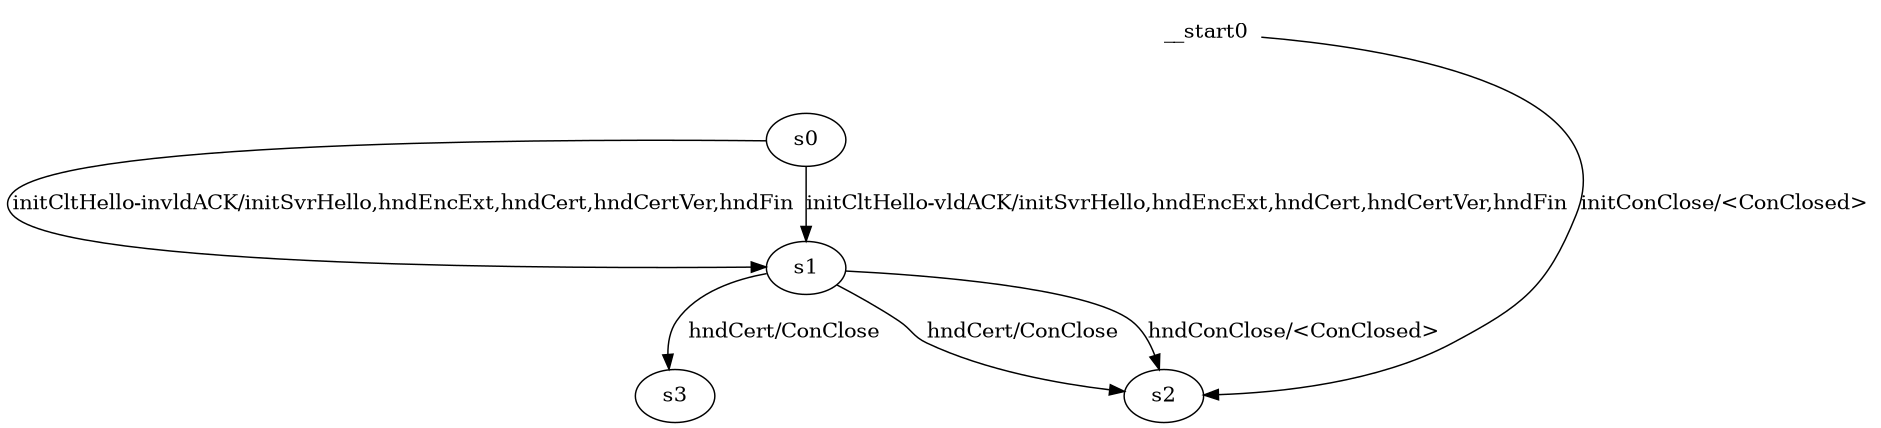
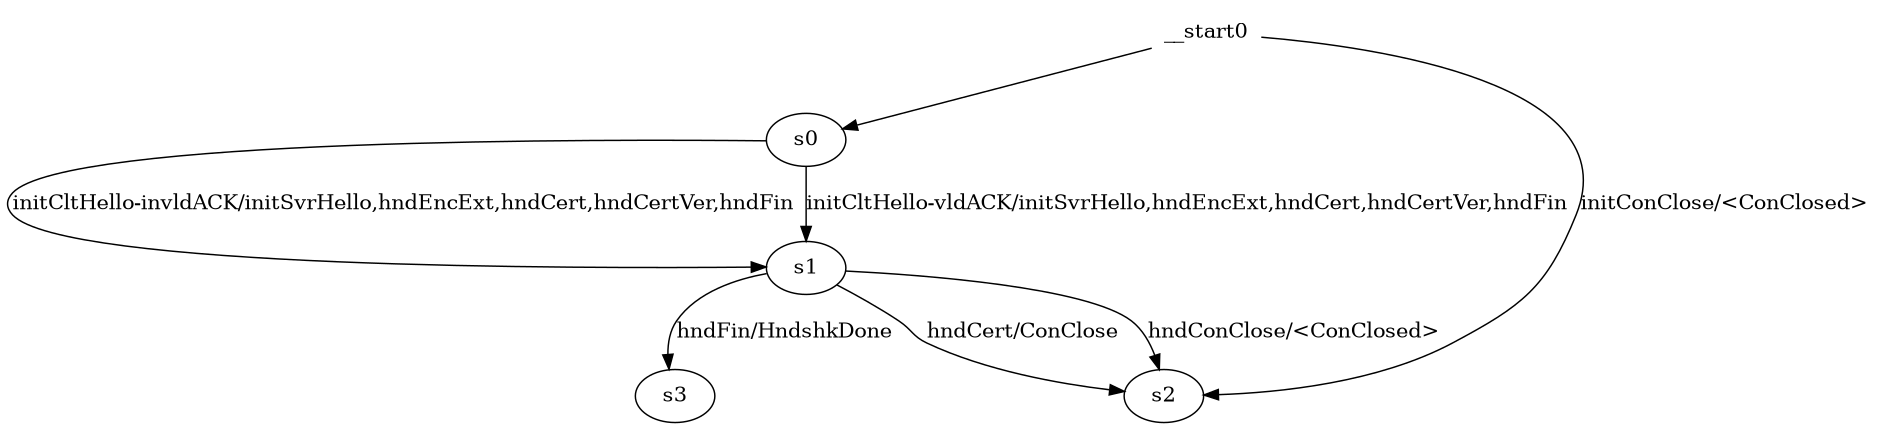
none -> (1004, 87)
(788, 332) -> (788, 332)
